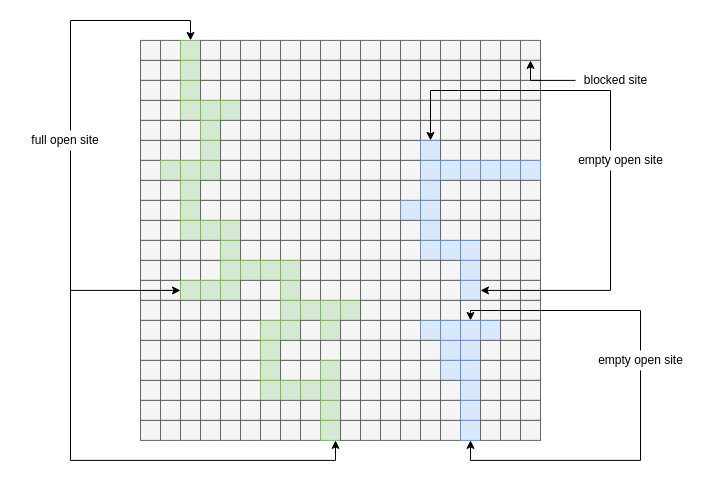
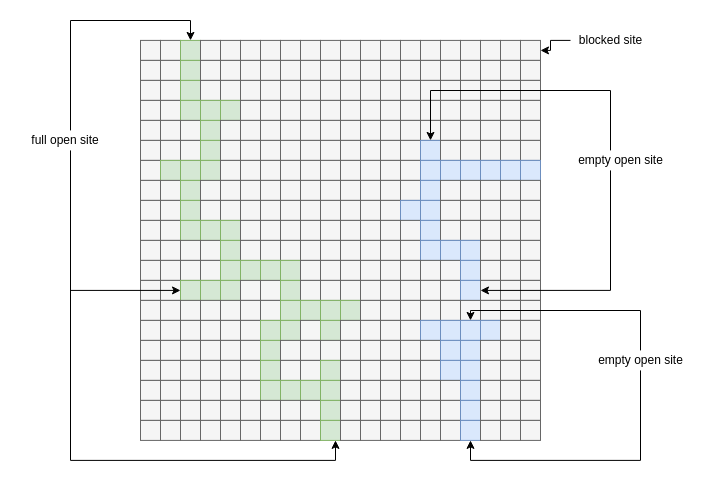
(616, 80) -> (611, 40)
